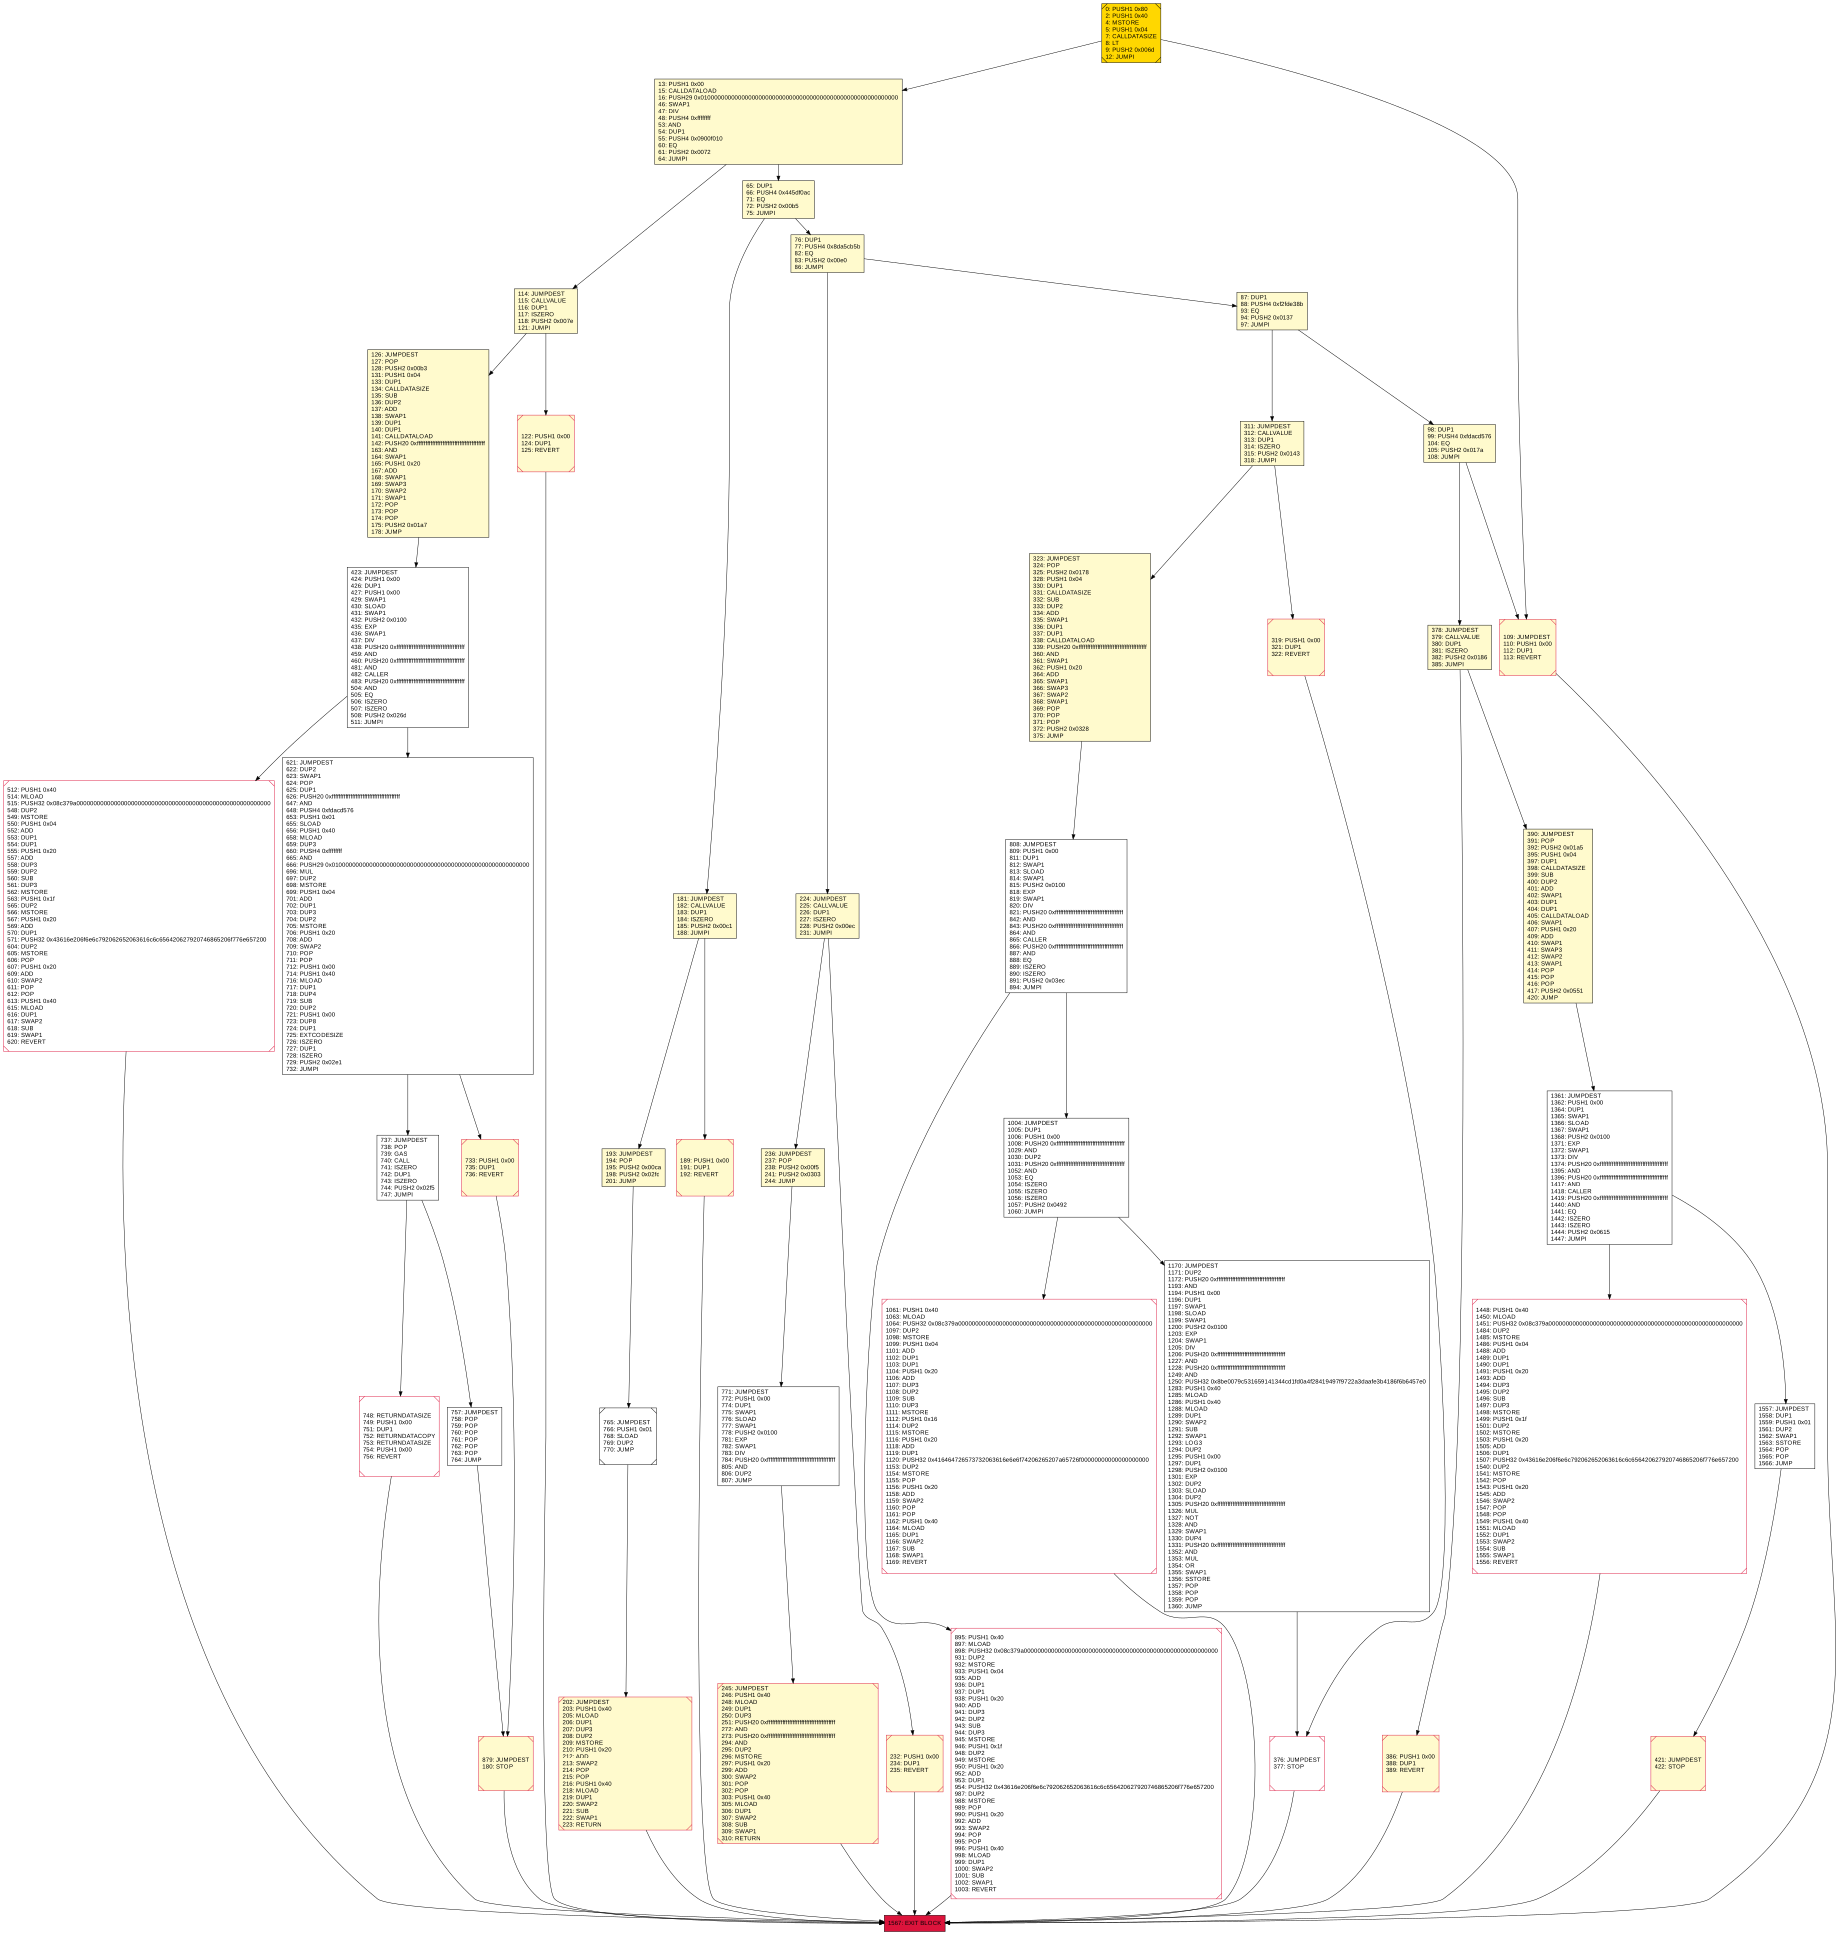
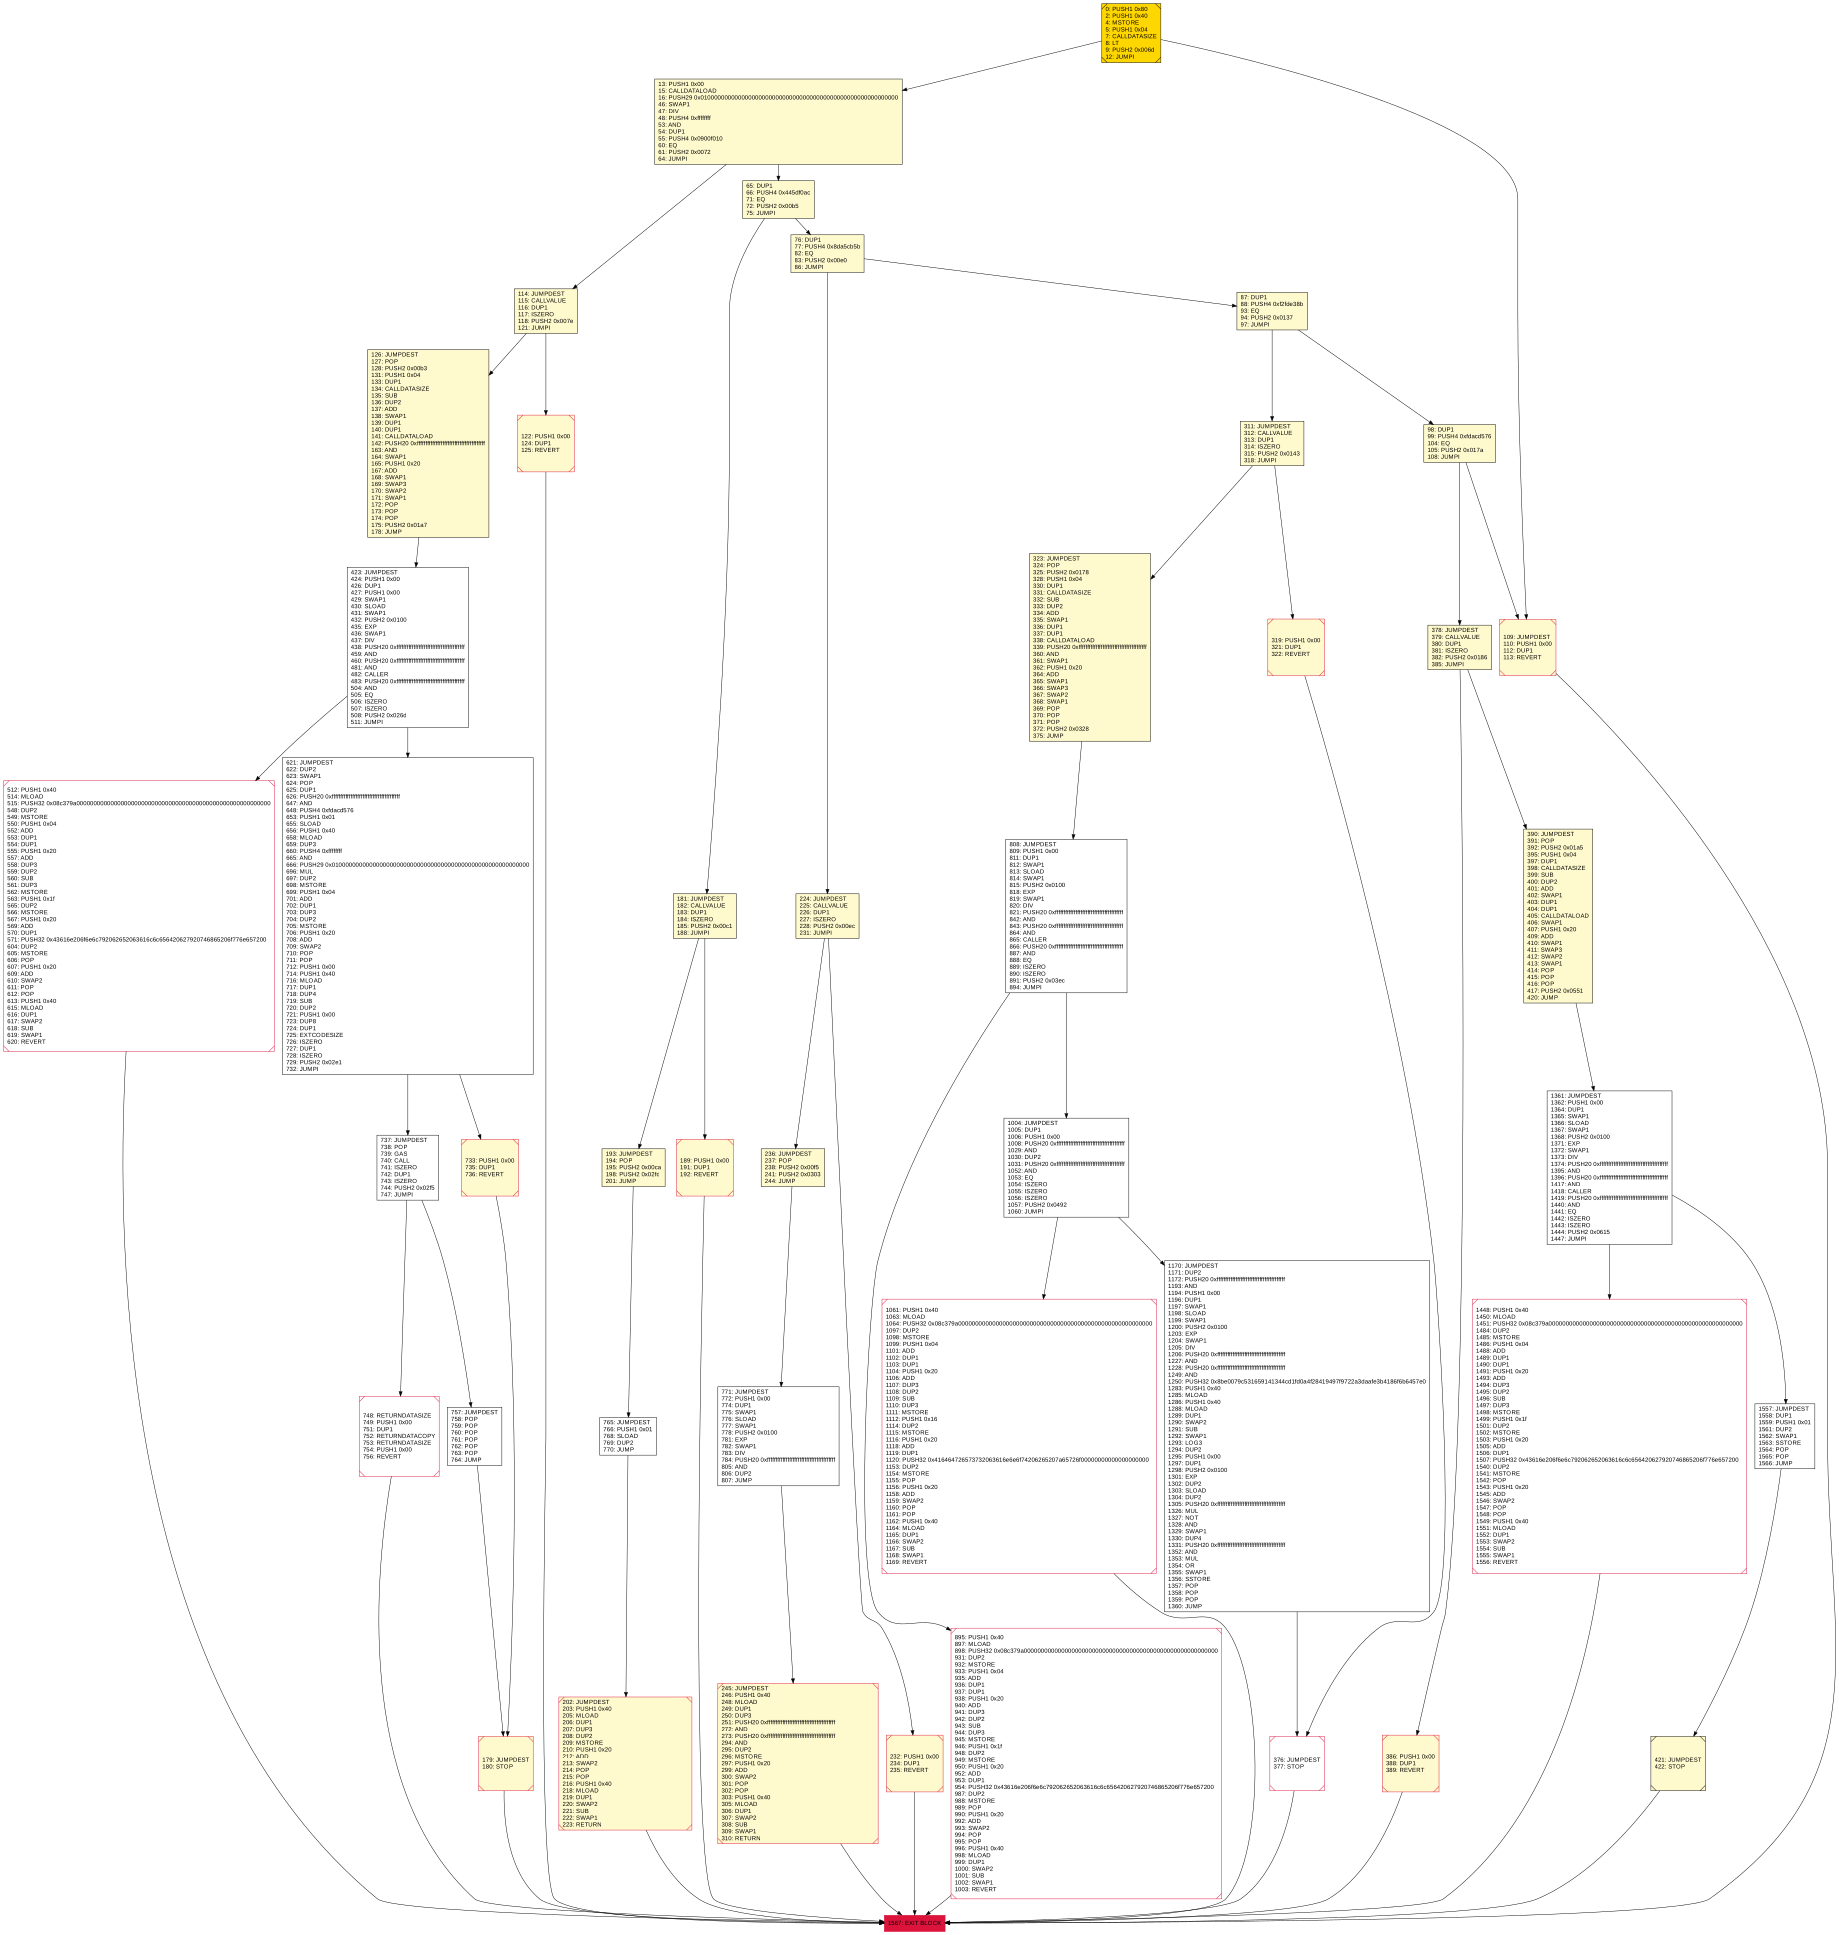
(628, 1436) -> (628, 1436)
(506, 1764) -> (506, 1764)
(1678, 1764) -> (1678, 1764)
(915, 1923) -> (915, 1923)
